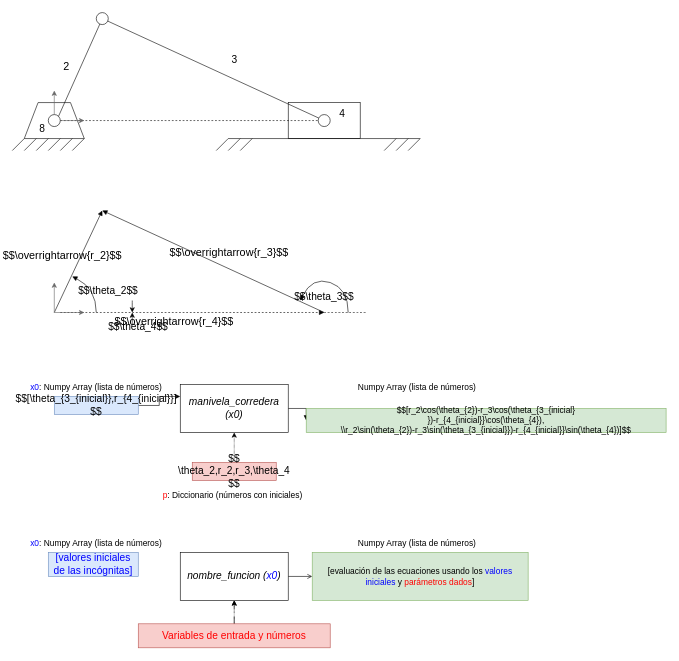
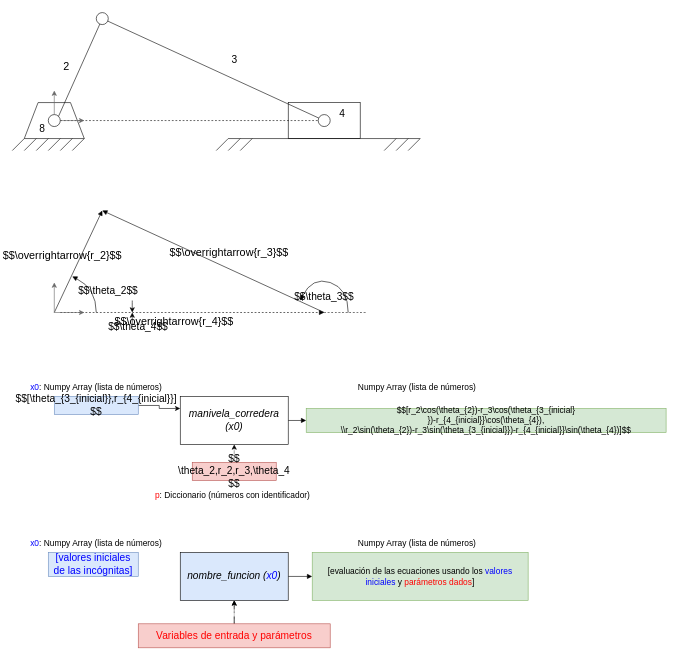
(234, 408) -> (234, 420)
(233, 495) -> (233, 495)
(234, 576) -> (234, 576)
(308, 576) -> (306, 576)
(234, 636) -> (234, 636)
